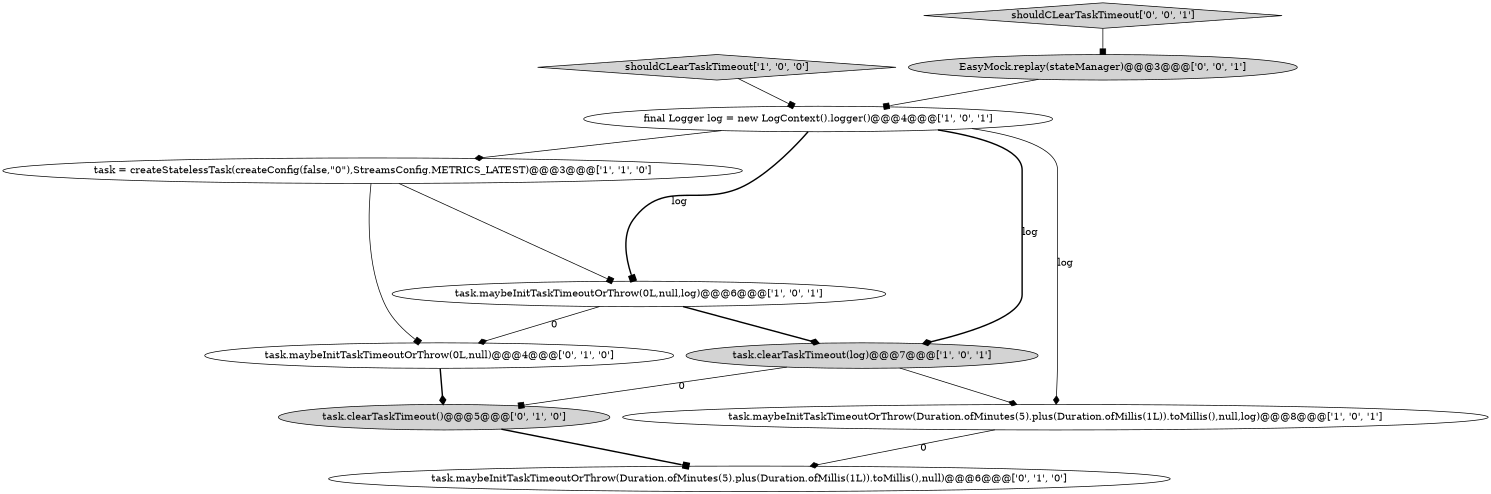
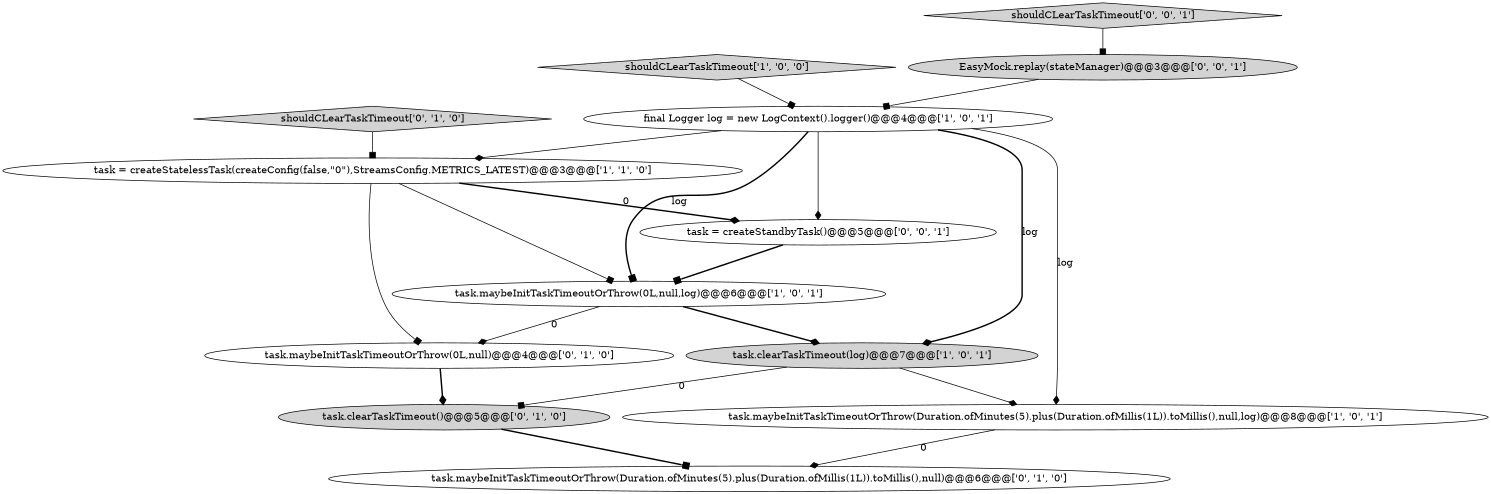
none -> (373, 119)
none -> (818, 232)
